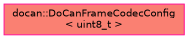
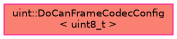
(94, 19) -> (89, 19)
